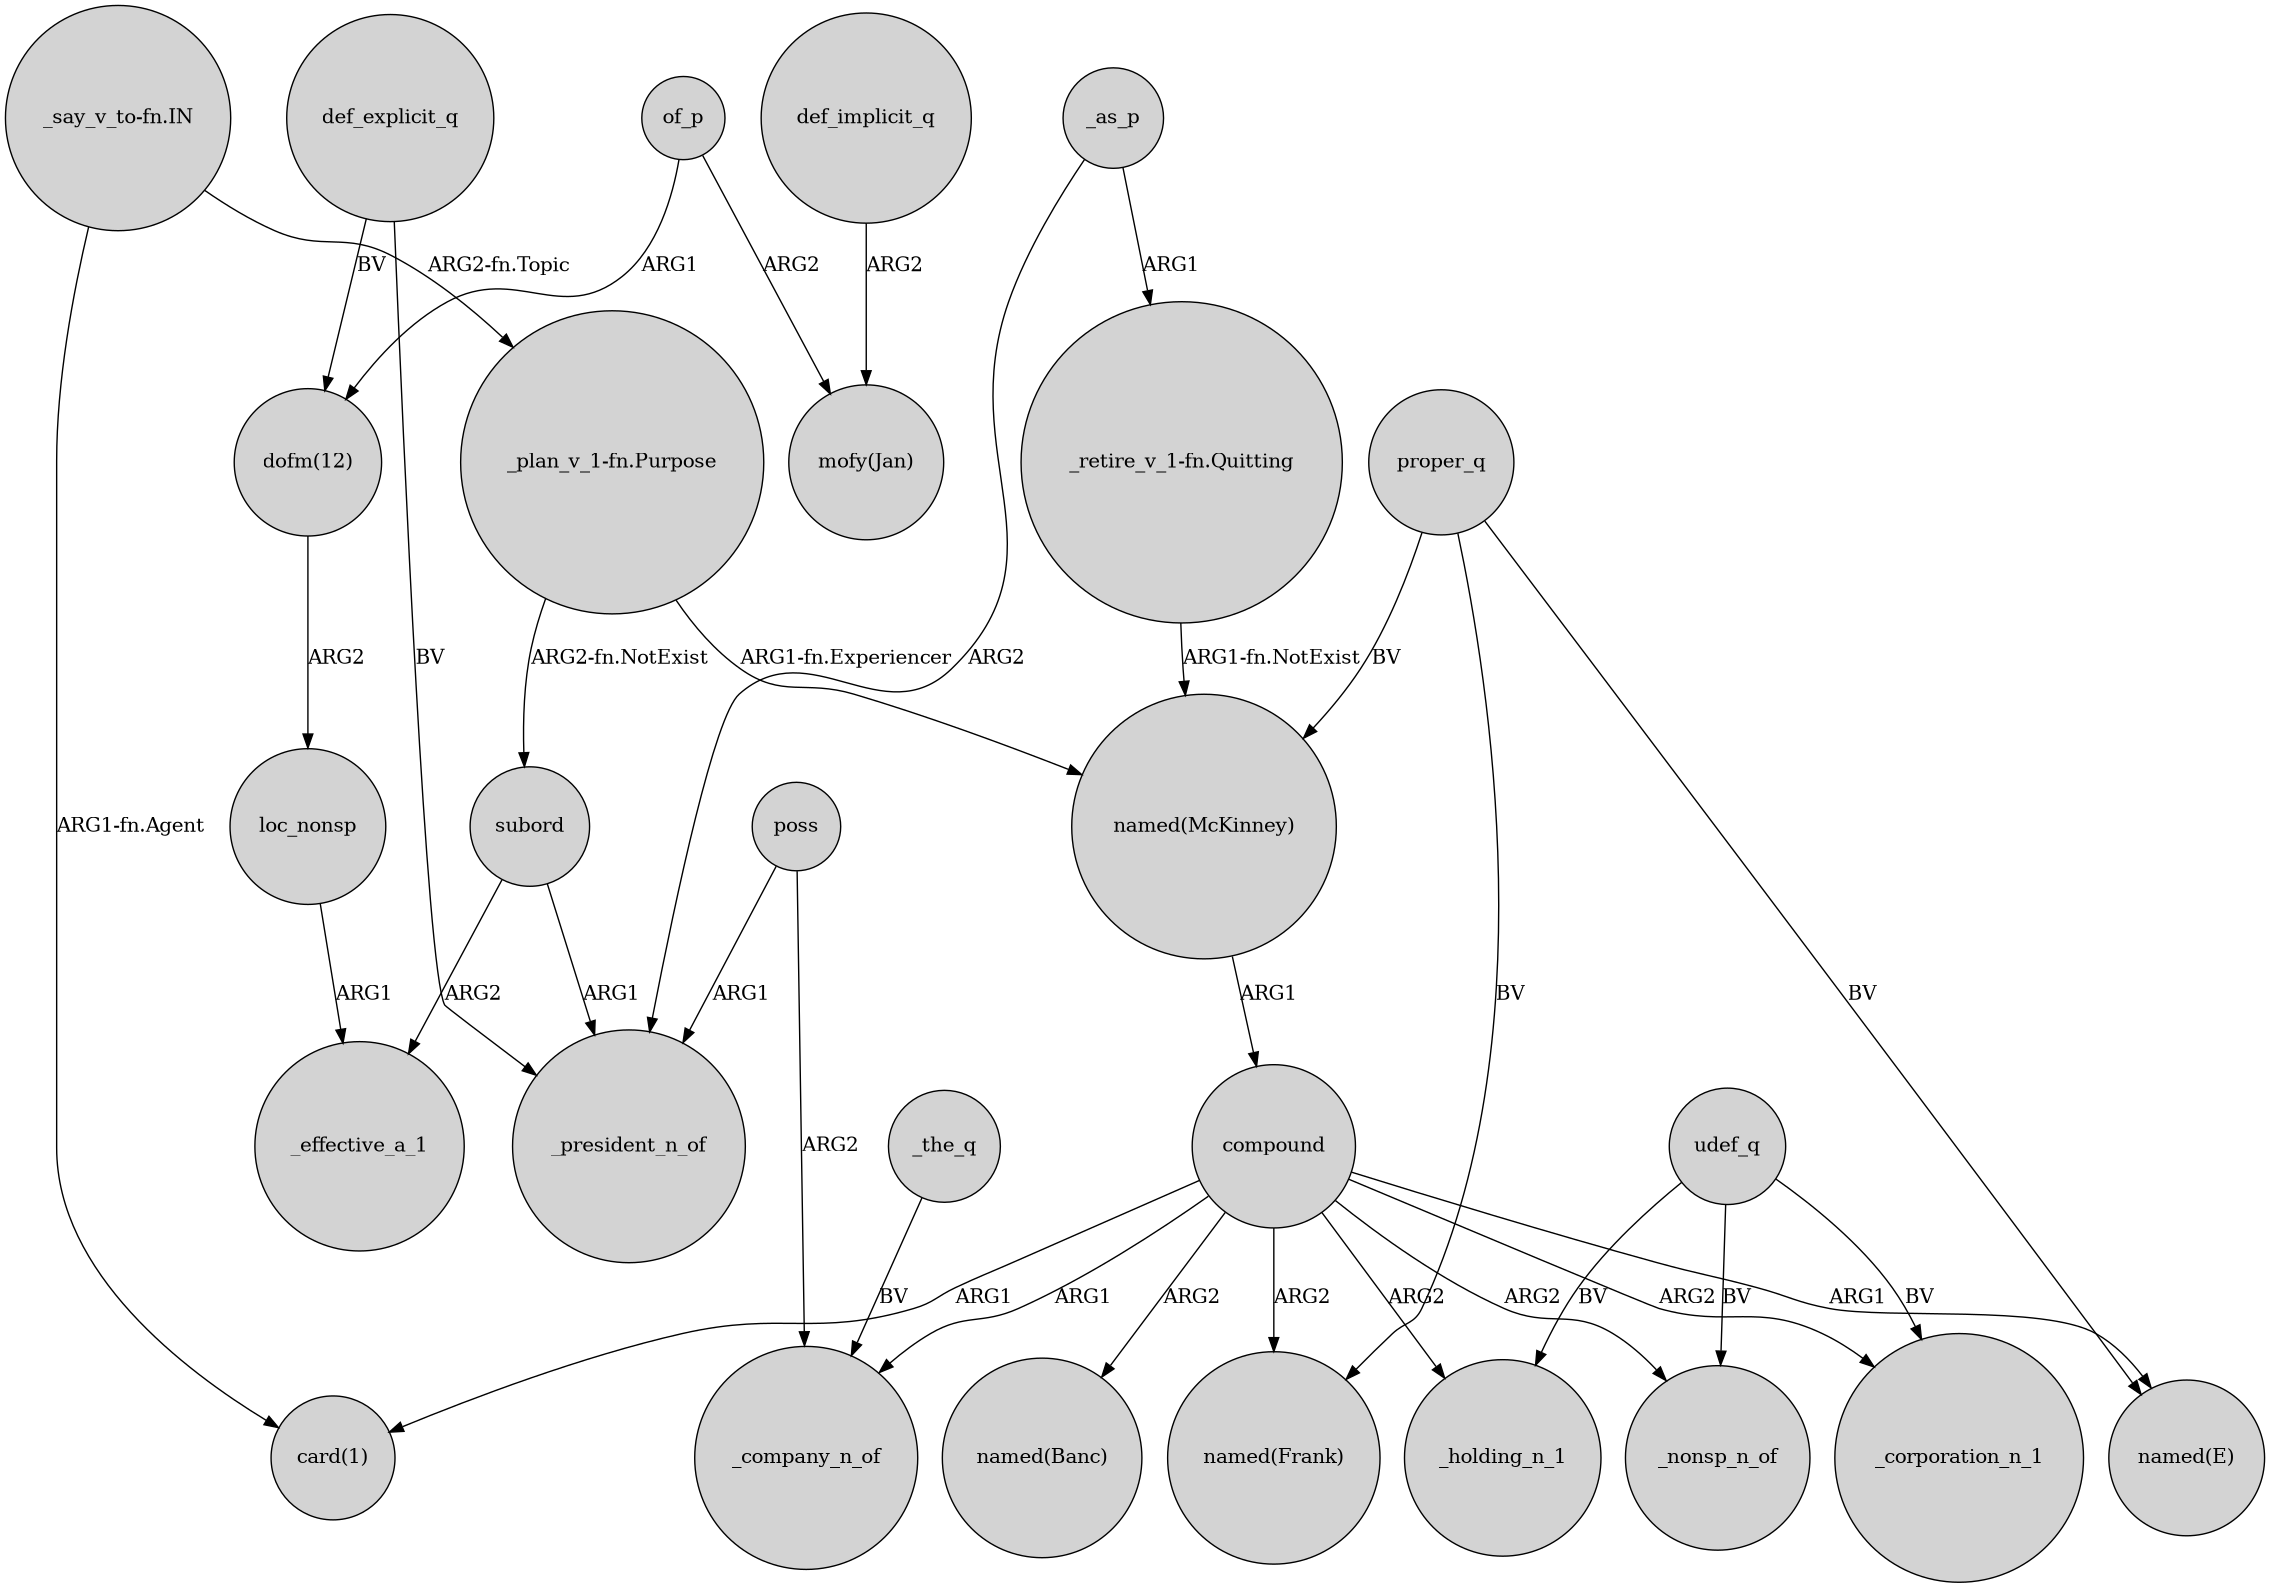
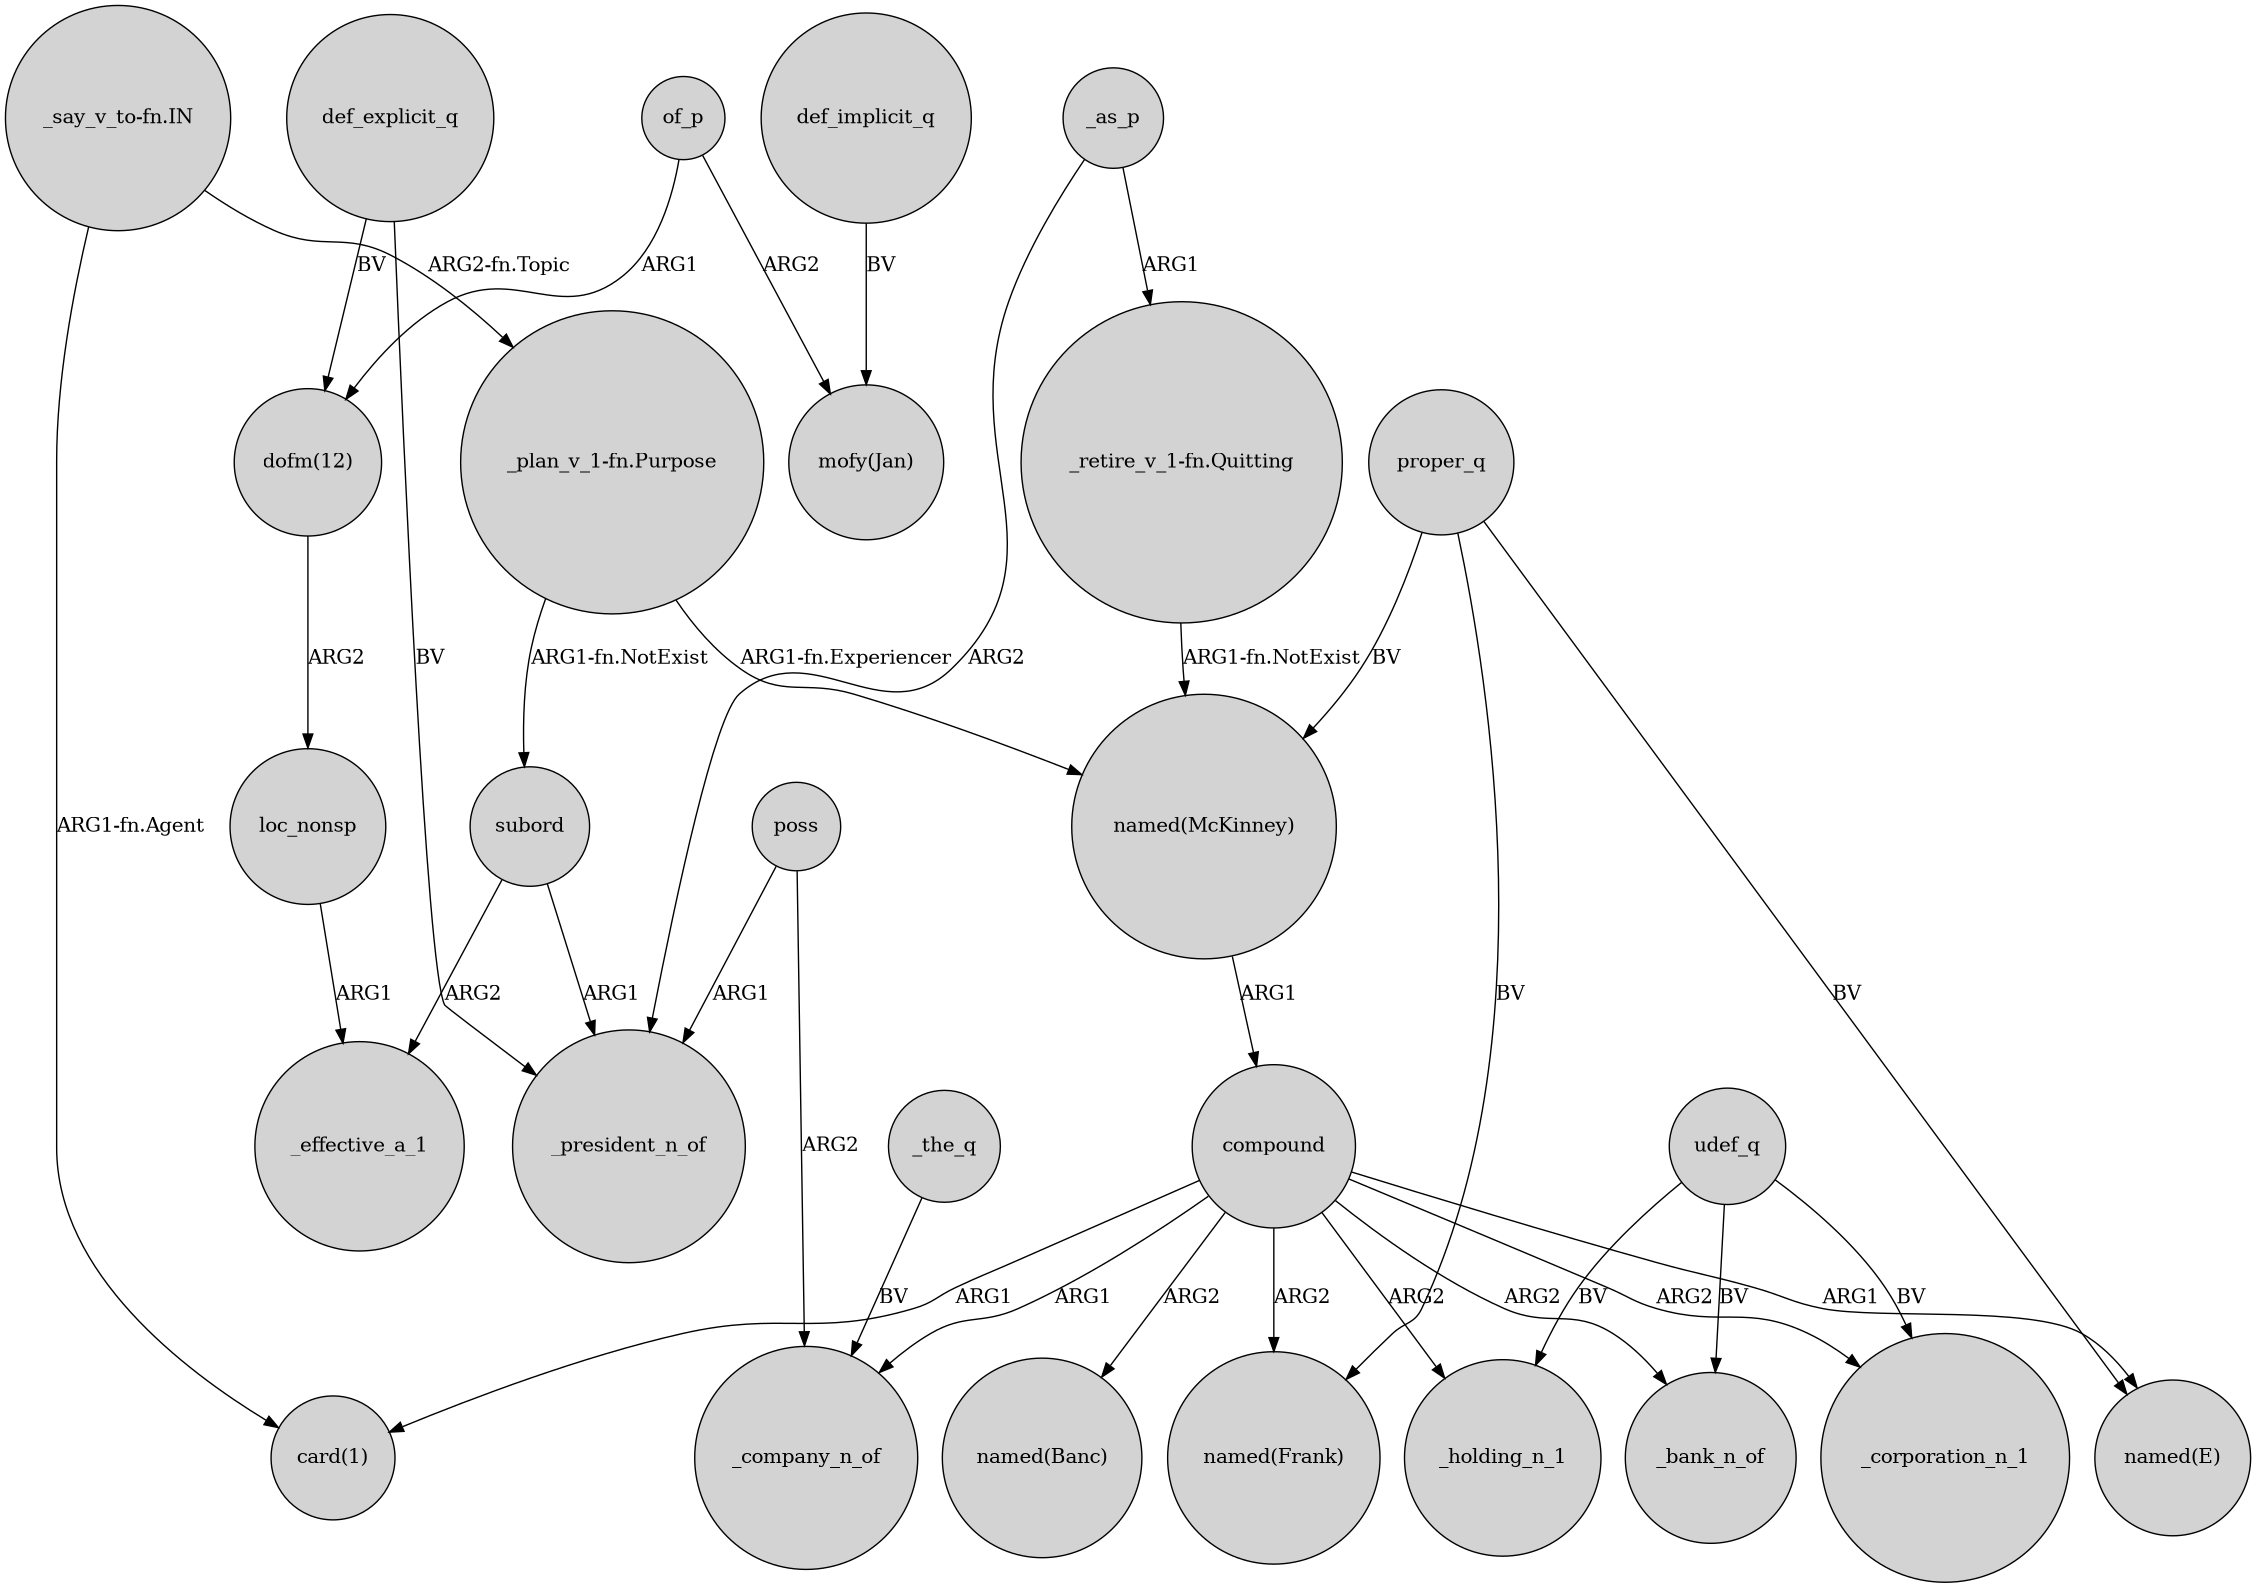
(895, 266) -> (881, 266)
(620, 658) -> (620, 658)
(1718, 1458) -> (1711, 1458)
